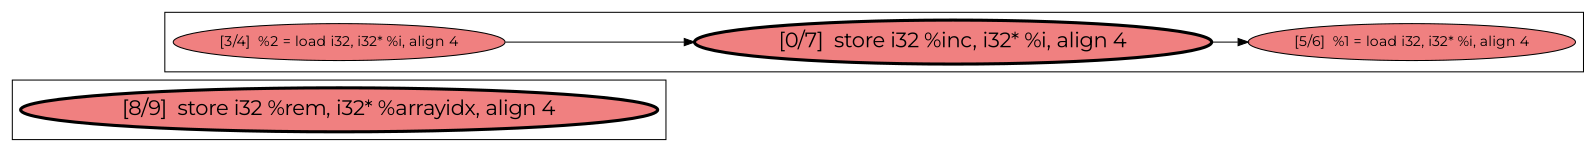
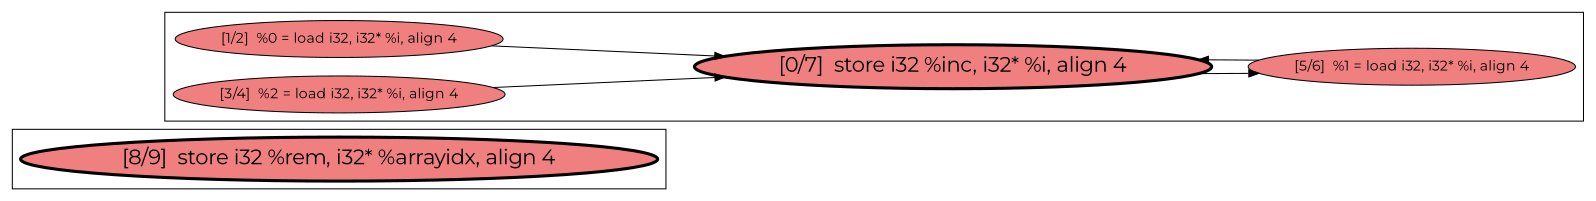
none -> (339, 39)
none -> (1234, 60)
